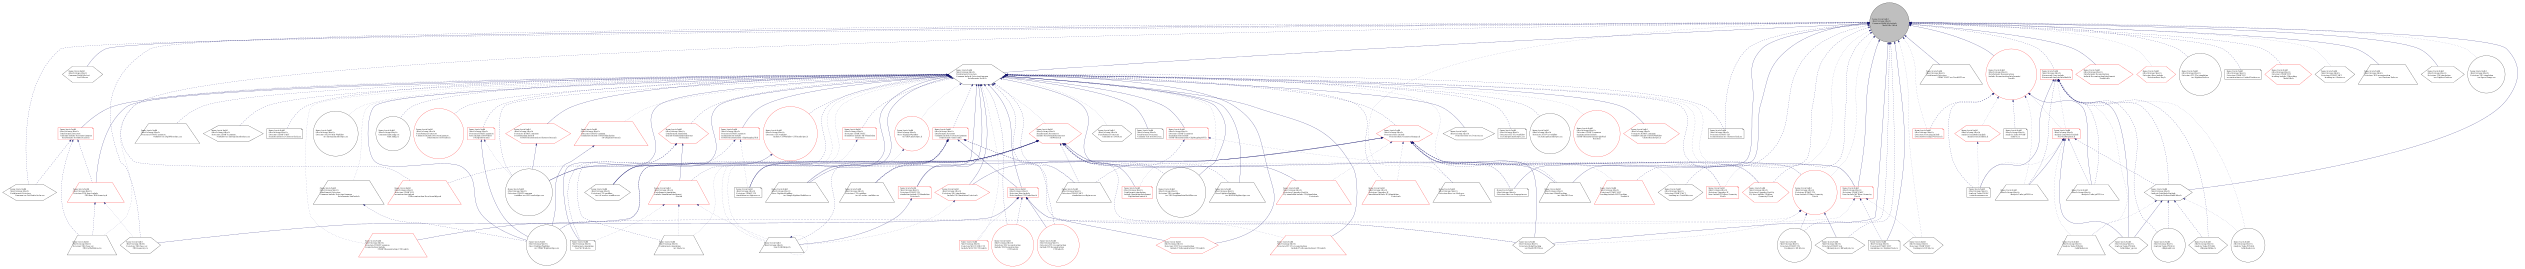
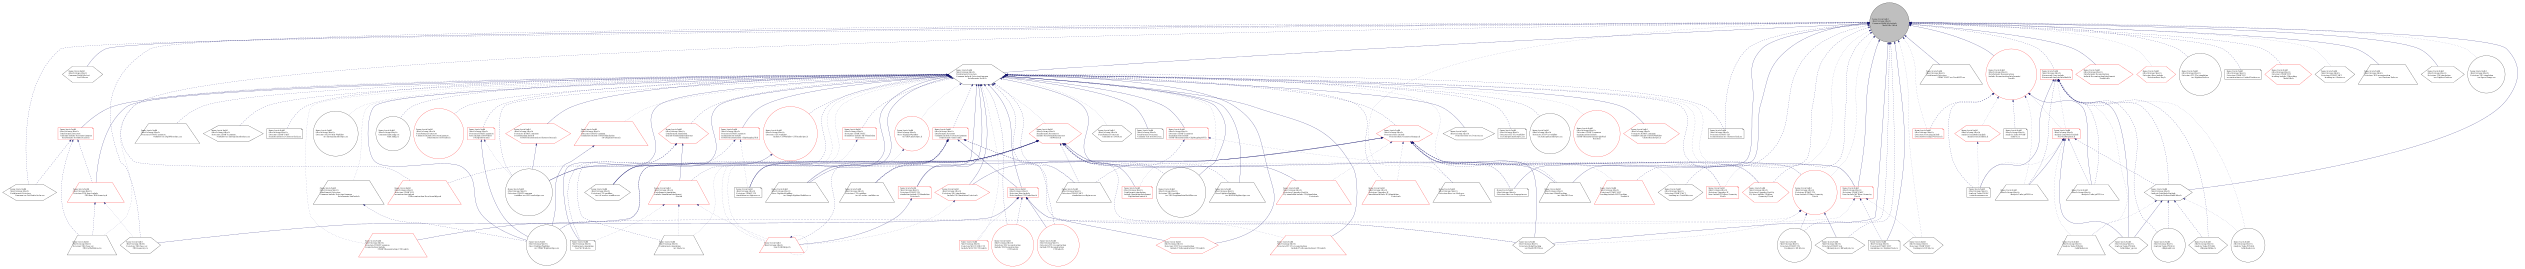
(782, 245) -> (782, 245)
